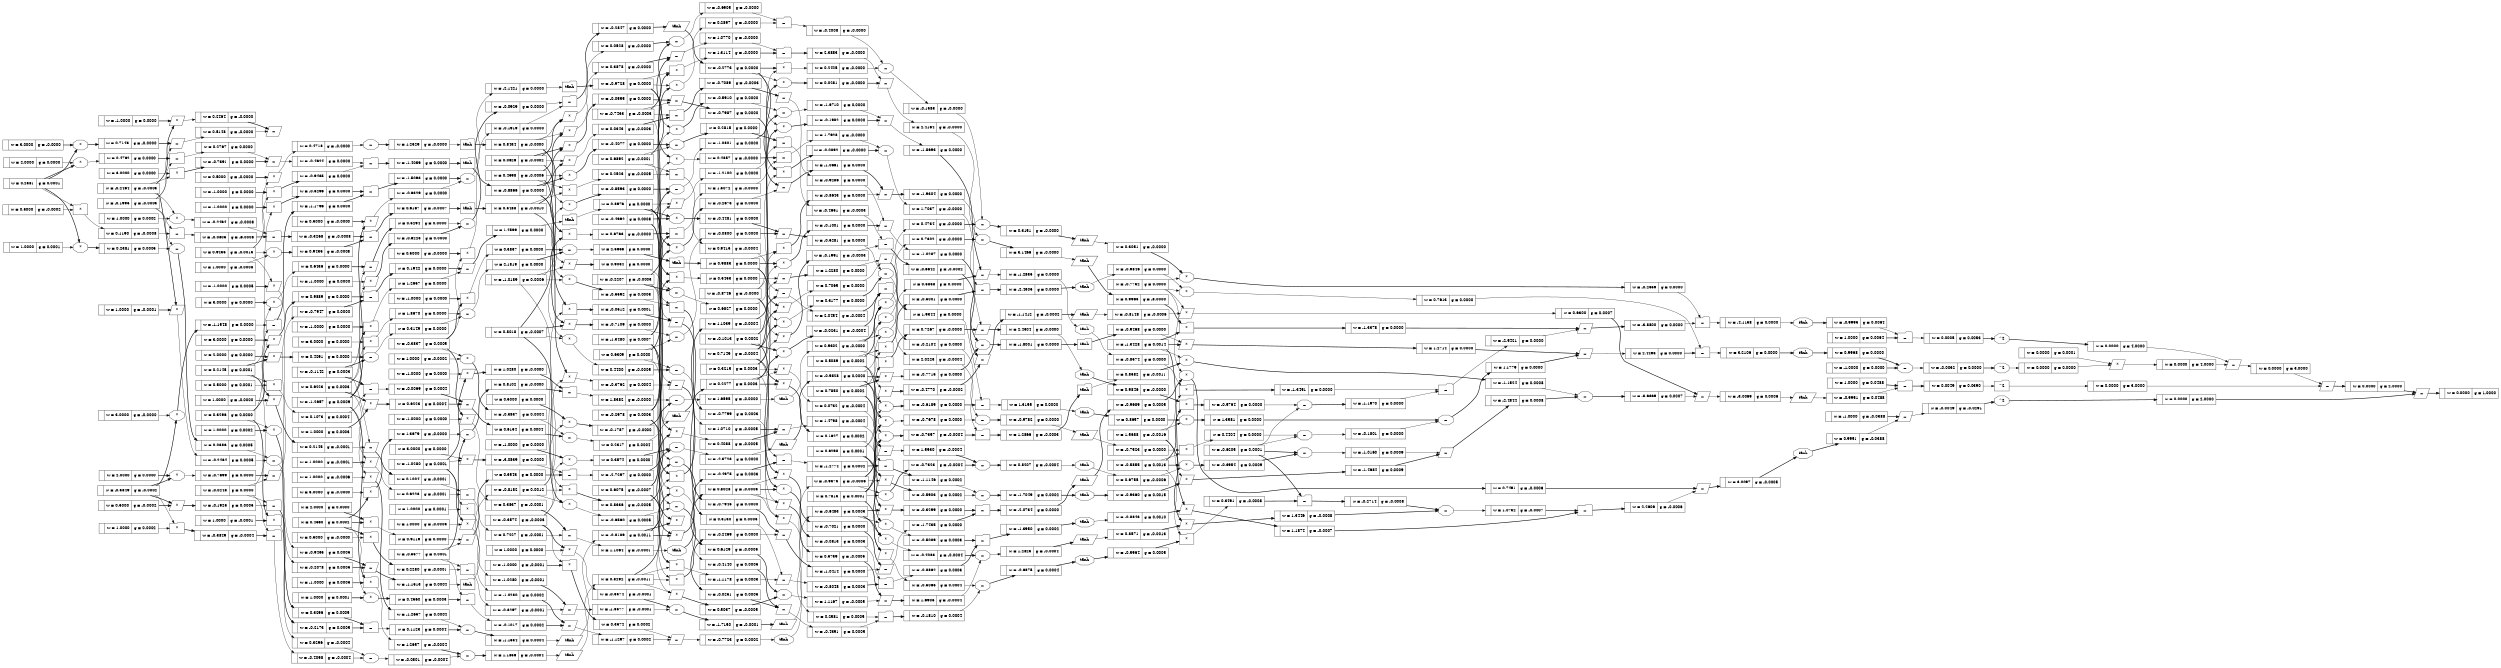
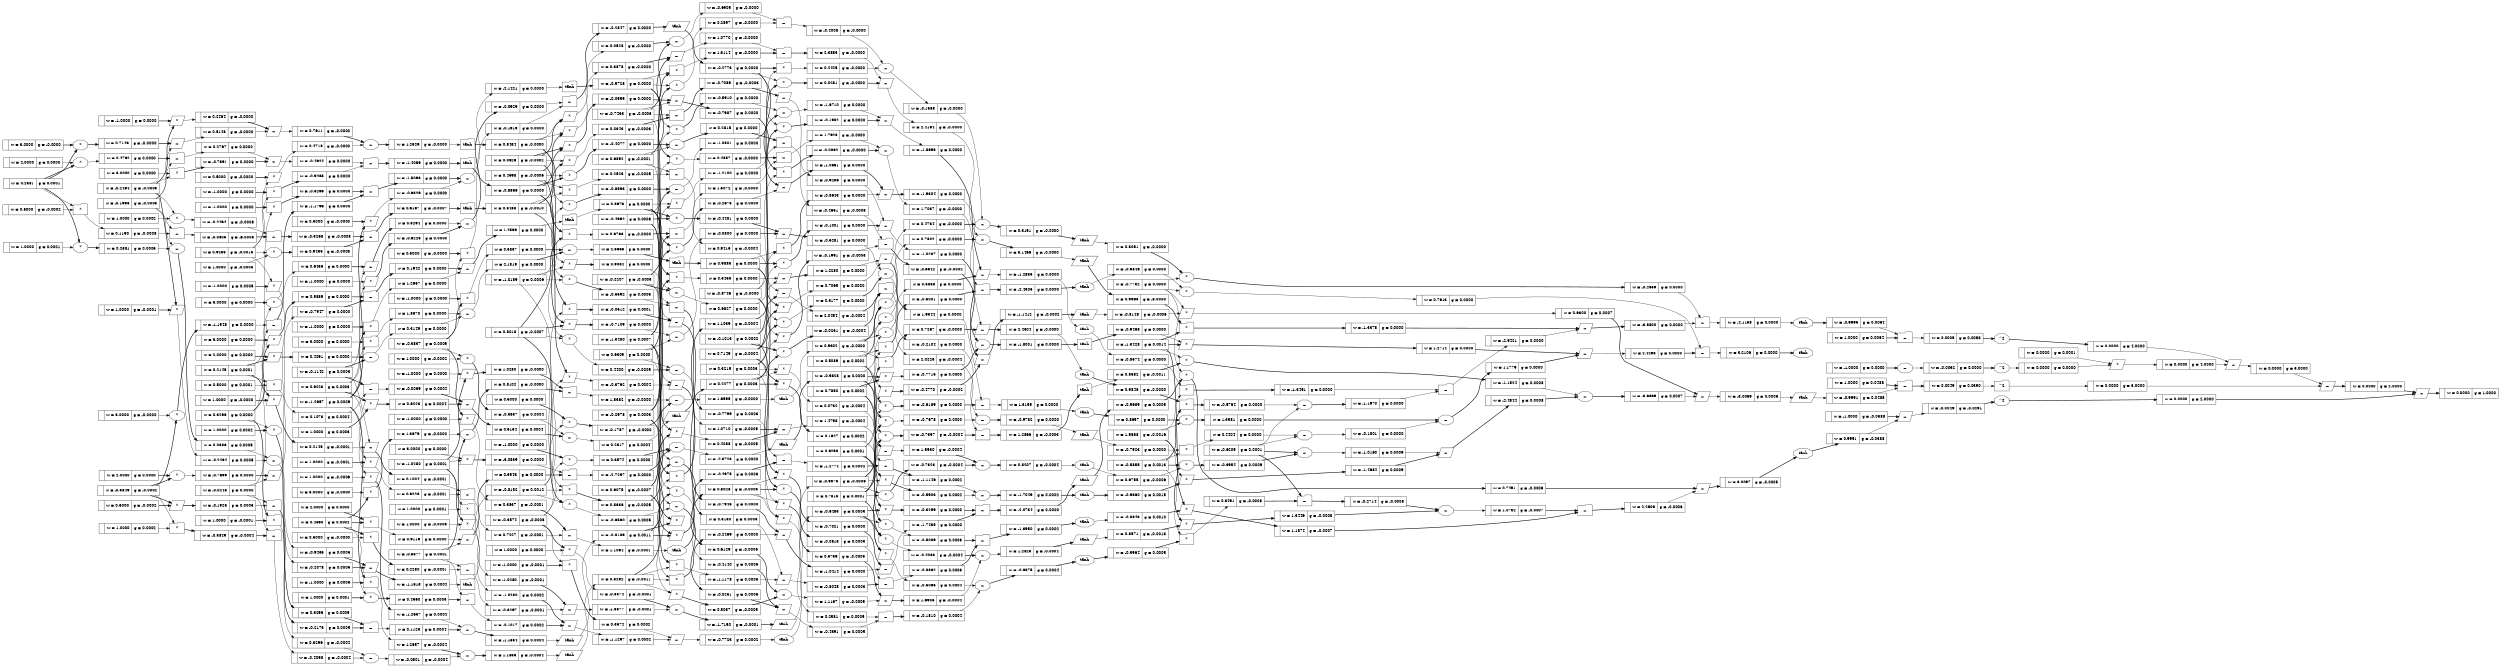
none -> (322, 131)
(1857, 353) -> none
